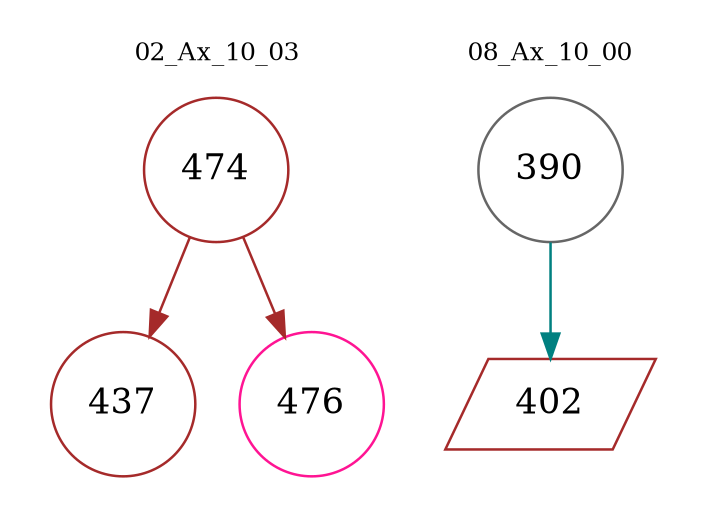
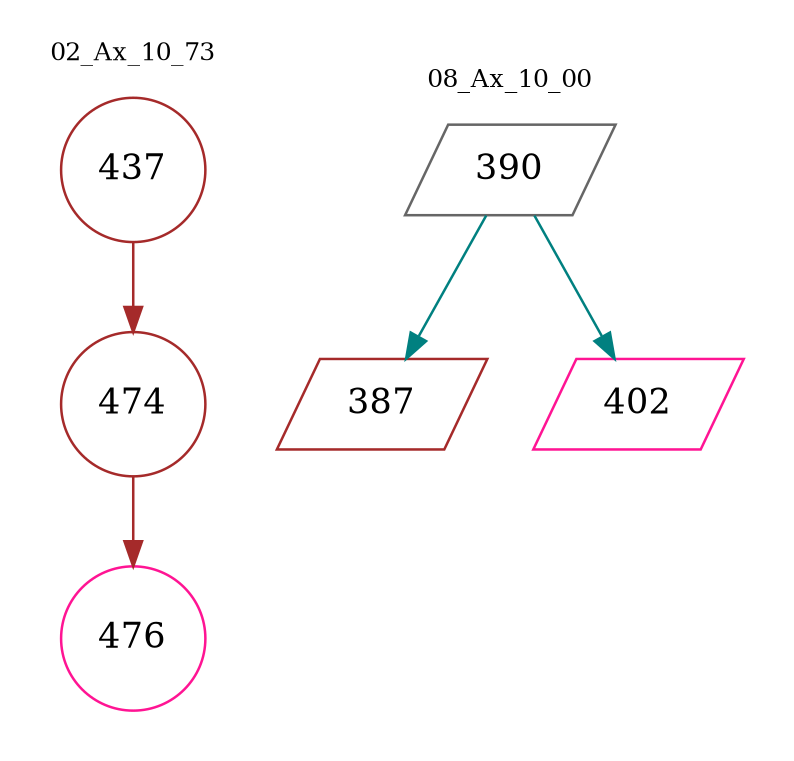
(217, 54) -> (133, 54)
(551, 170) -> (510, 170)
(174, 275) -> (133, 275)
none -> (382, 404)
(551, 404) -> (639, 404)
